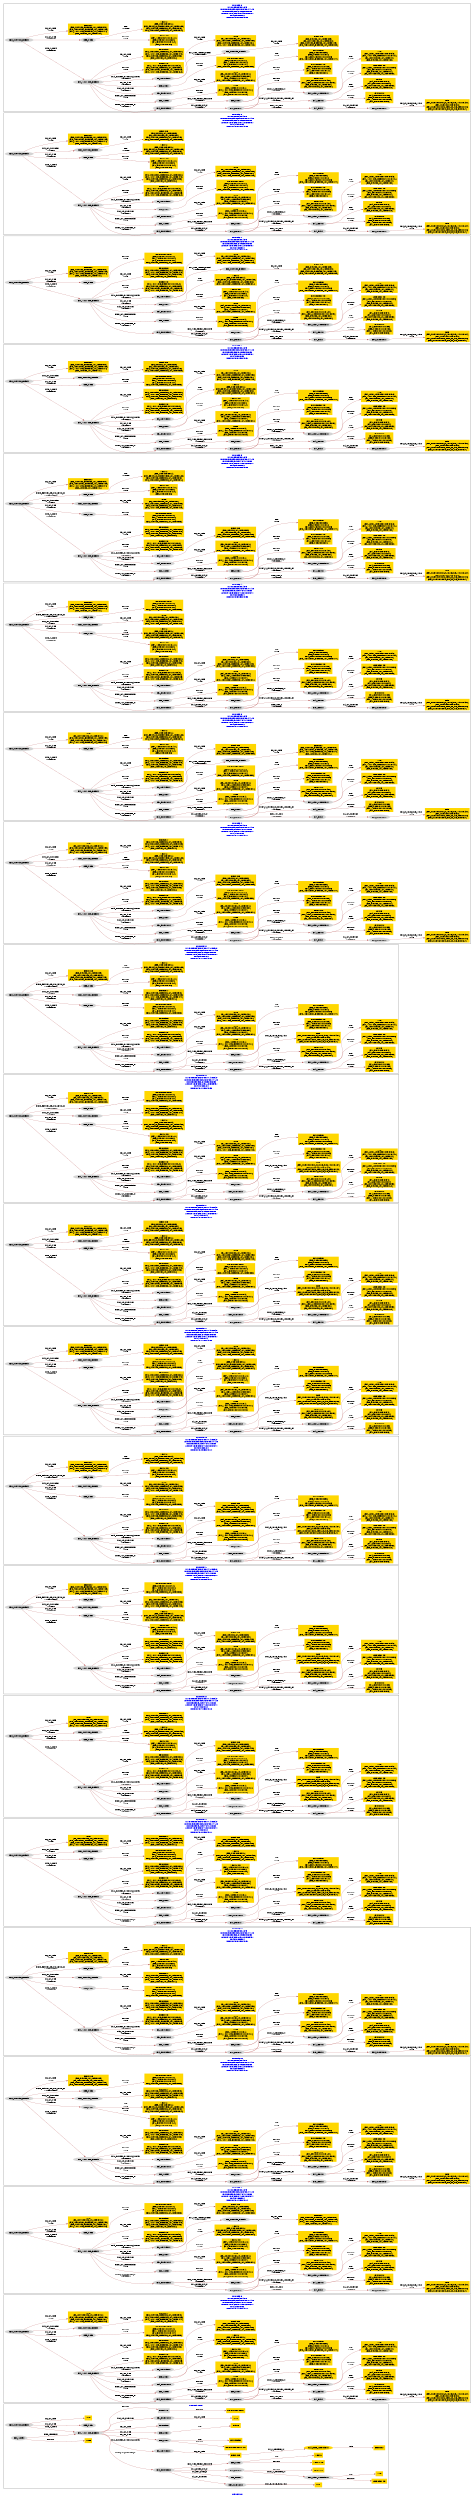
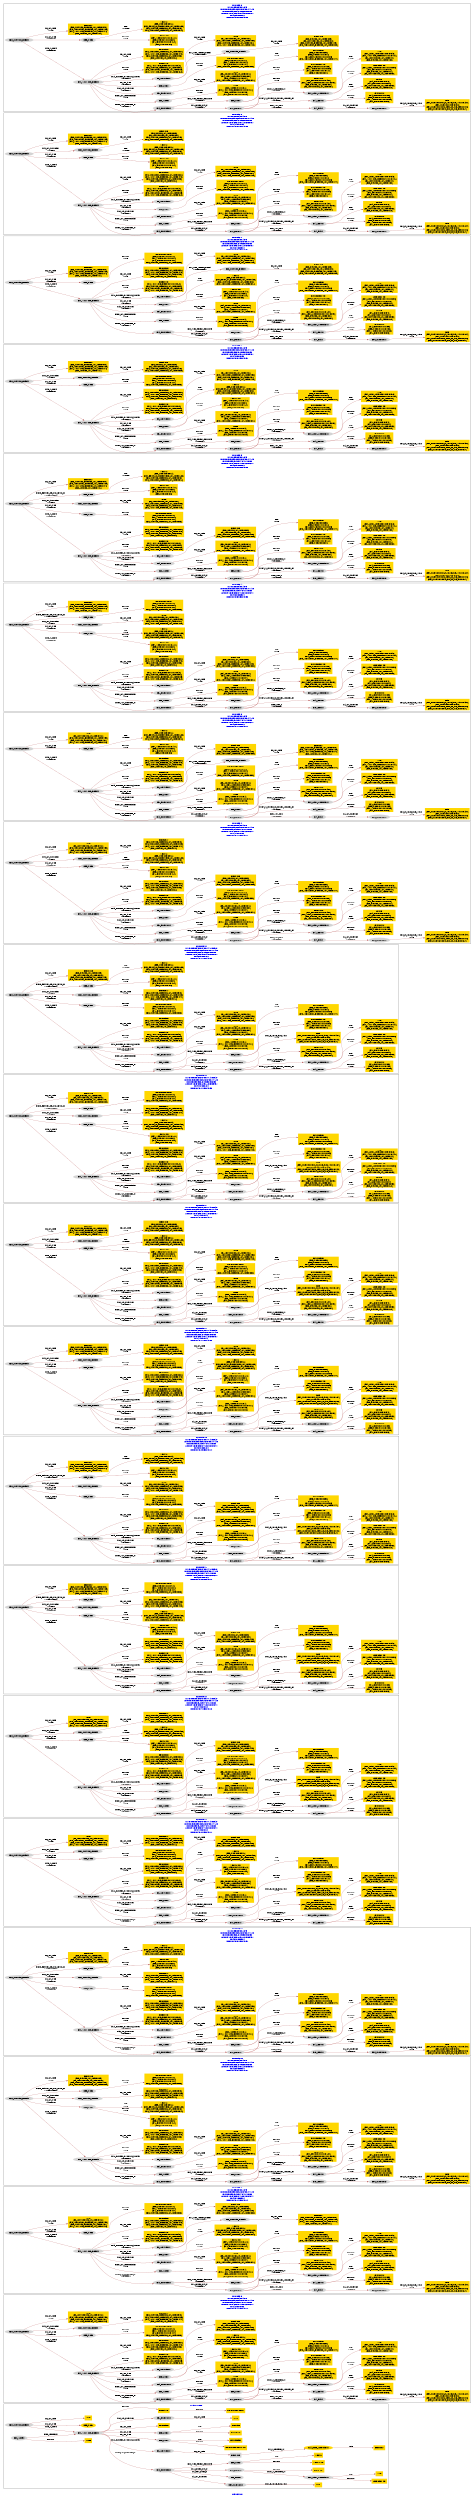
(196, 2405) -> (196, 2405)
(164, 2411) -> (164, 2411)
(88, 2425) -> (88, 2425)
(164, 2426) -> (164, 2426)
(236, 2426) -> (236, 2426)
none -> (236, 2433)
(236, 2455) -> (236, 2455)
(318, 2470) -> (318, 2470)
